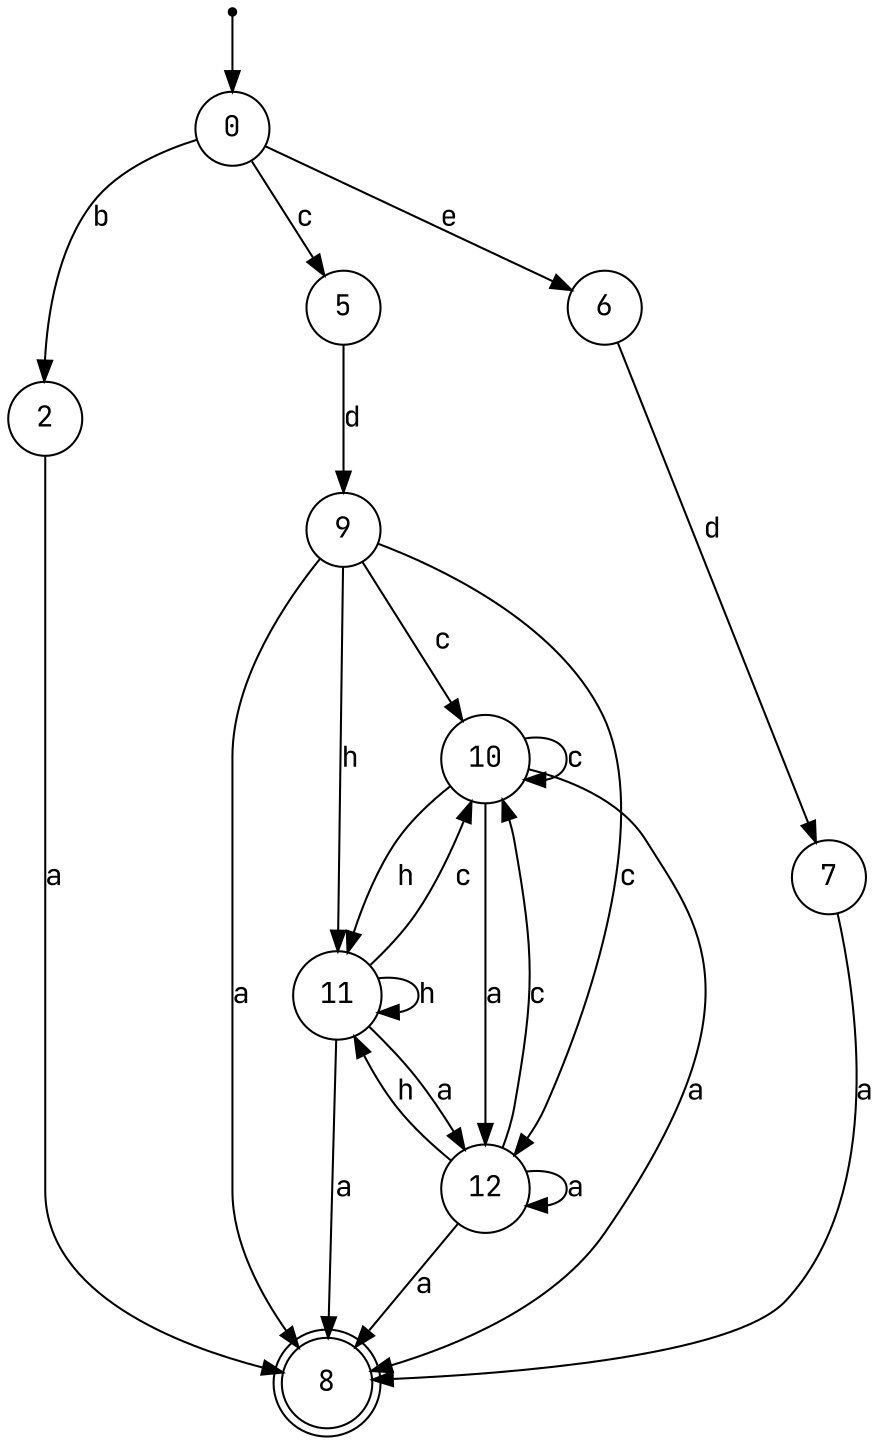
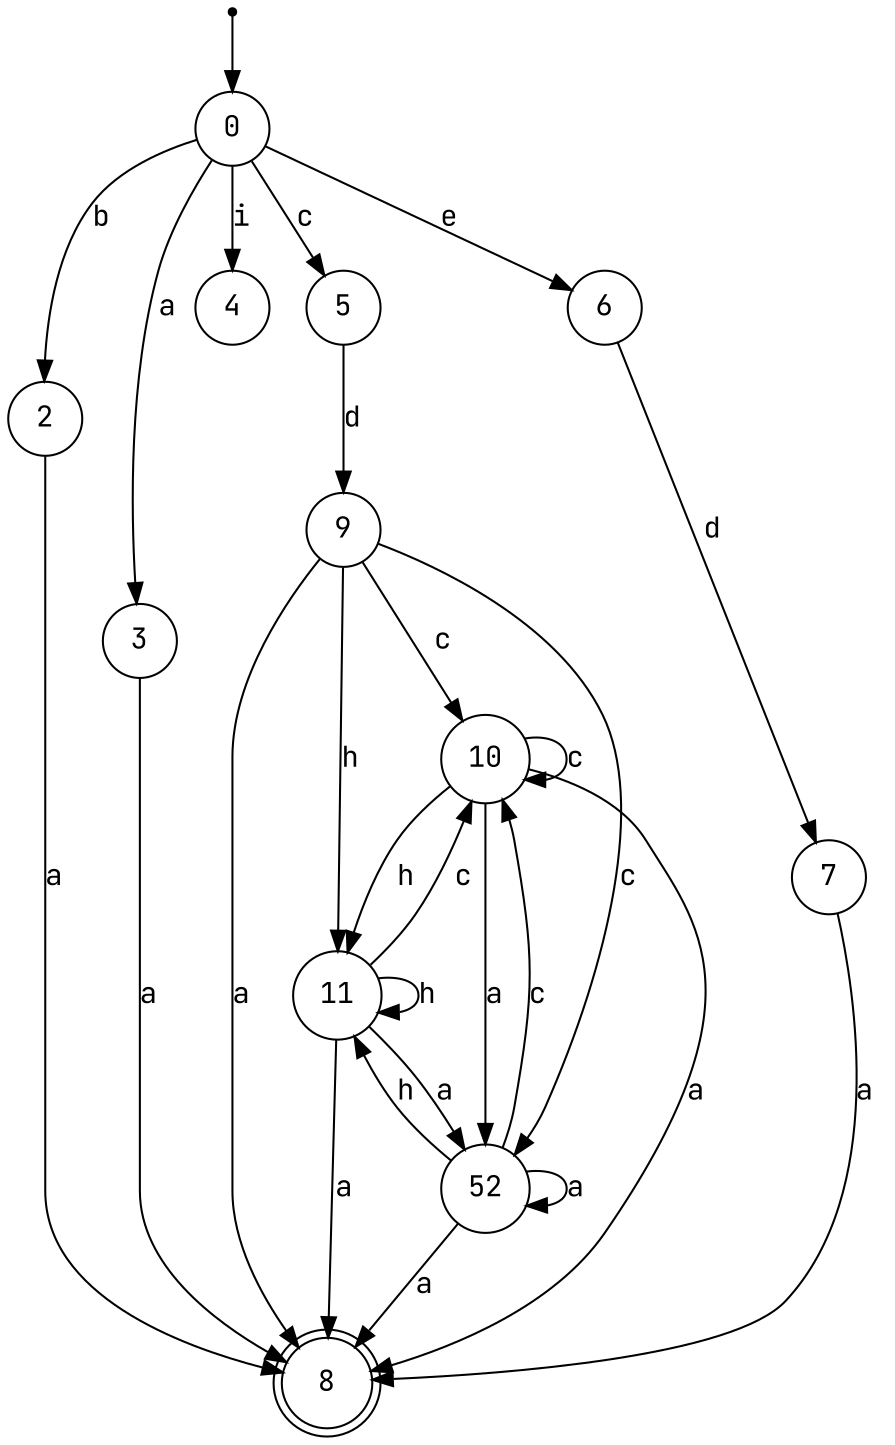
none -> (232, 308)
none -> (140, 641)
(485, 1189) -> (485, 1189)
